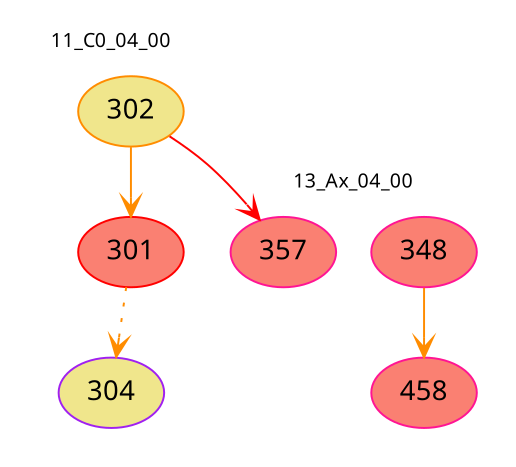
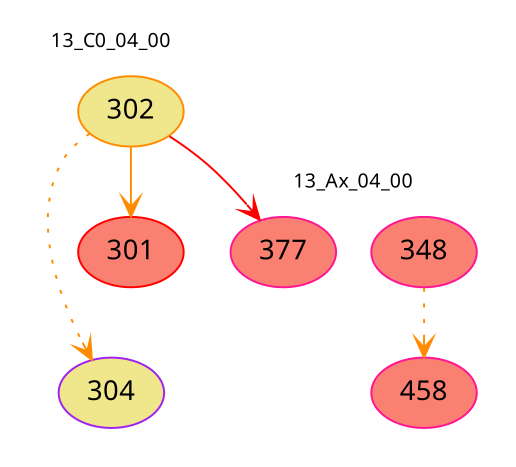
(111, 42) -> (111, 42)
(283, 252) -> (283, 252)
(123, 312) -> (48, 234)
(424, 313) -> (424, 313)
